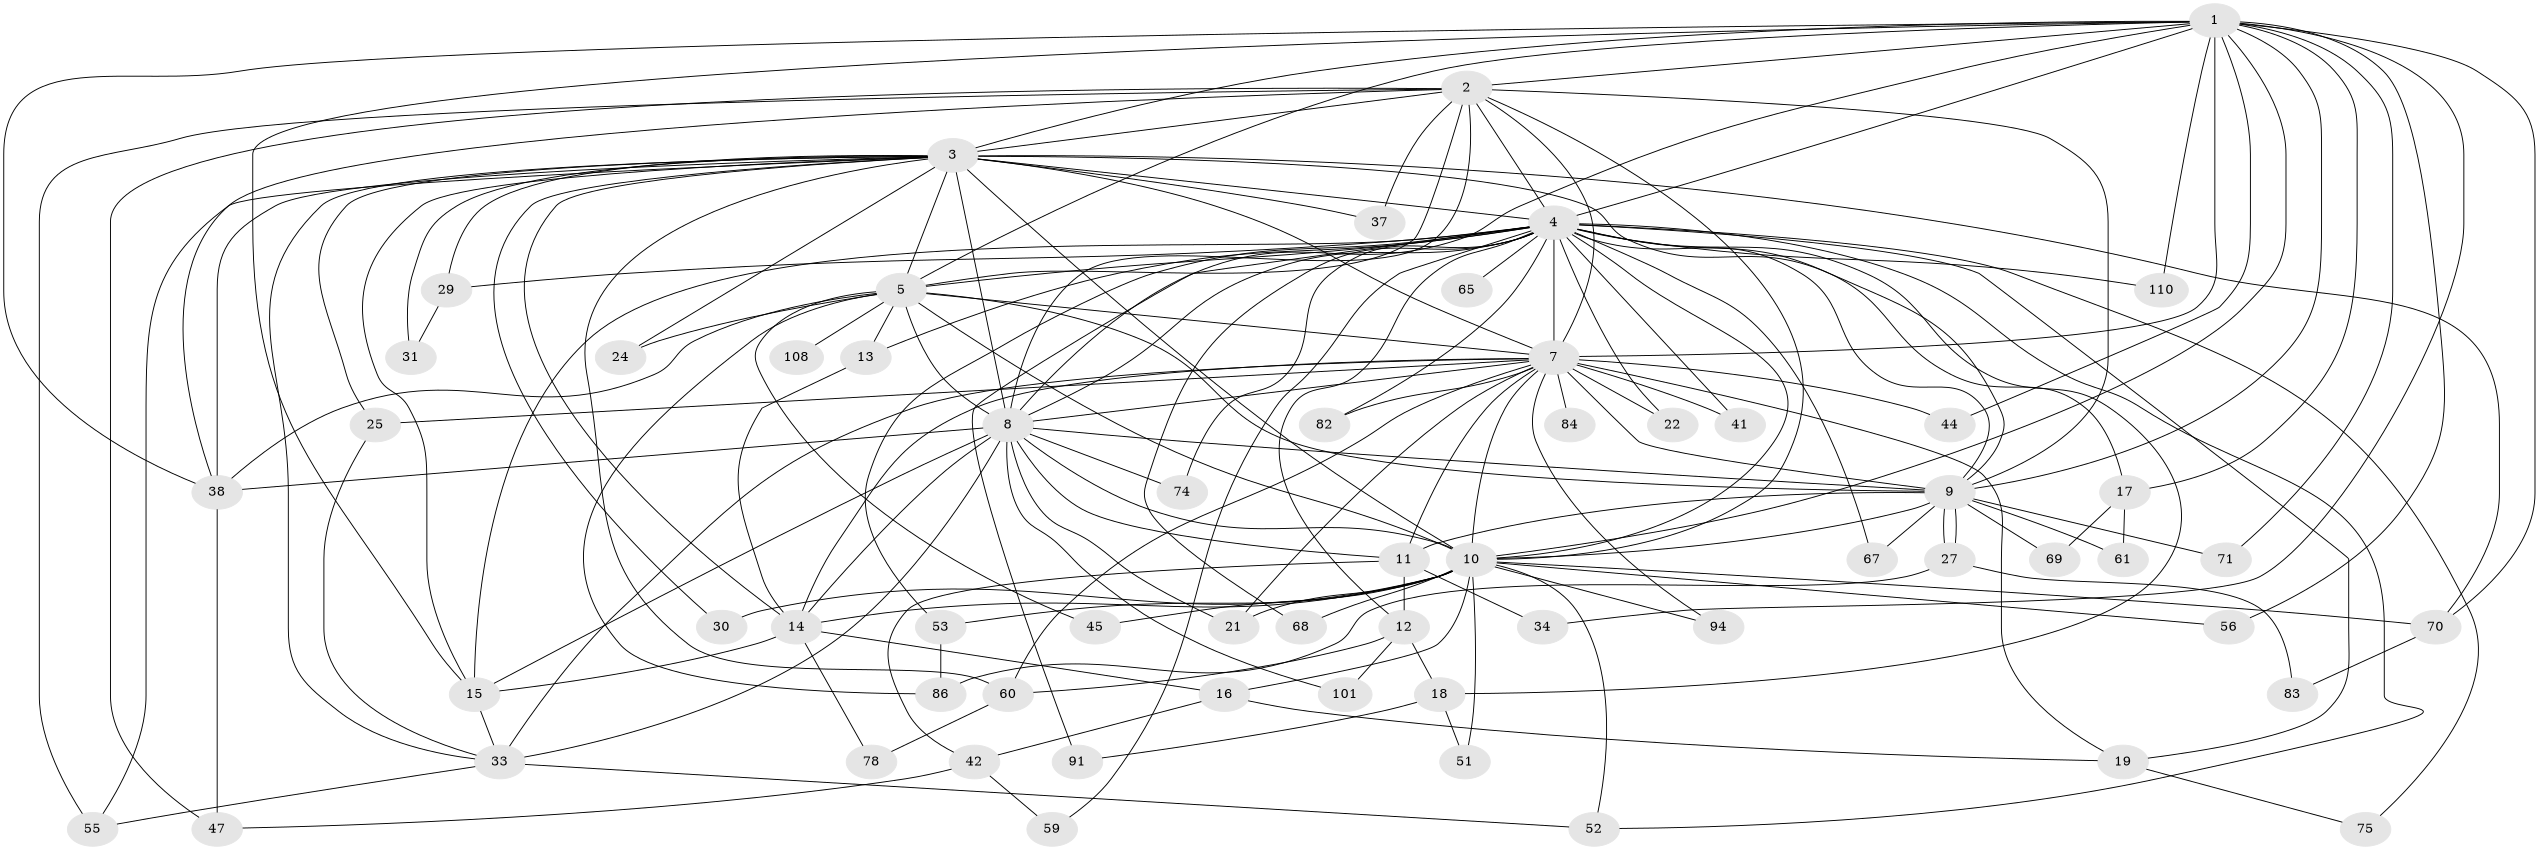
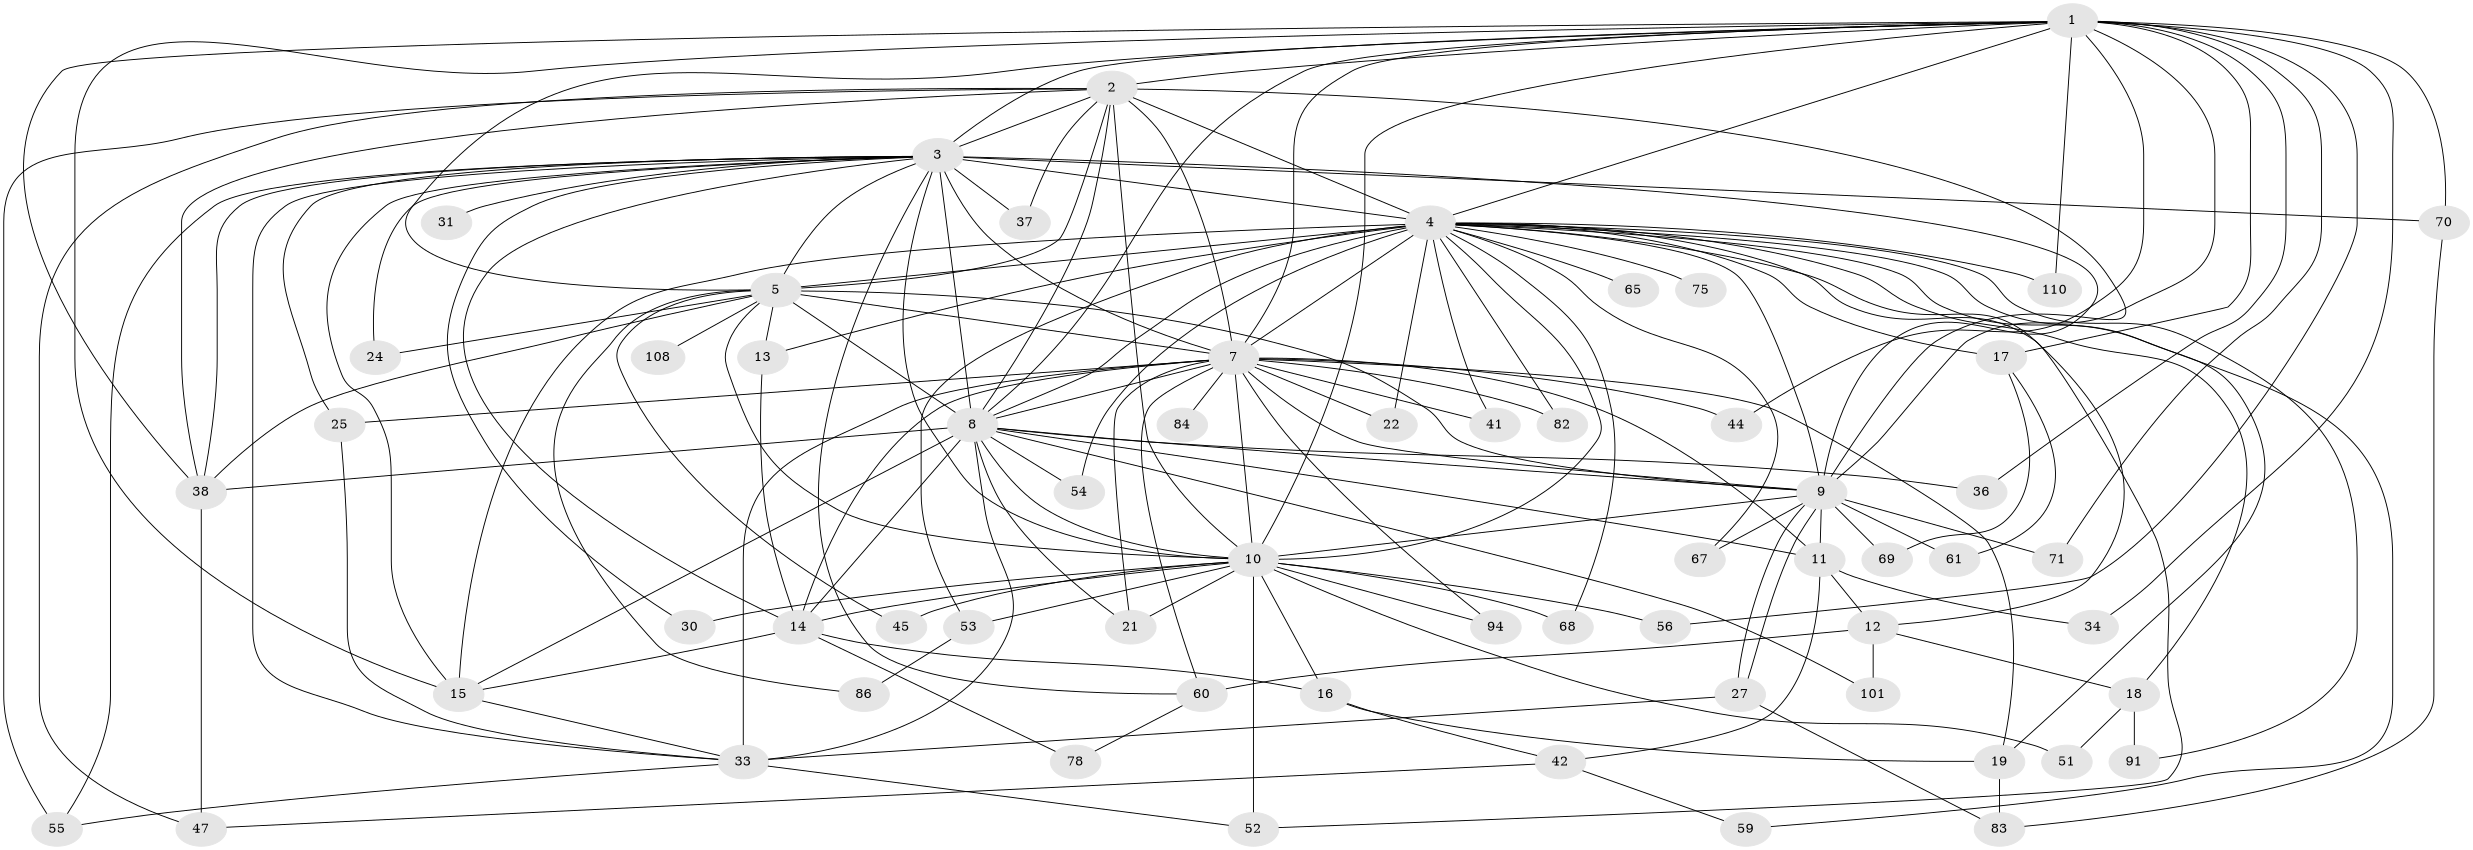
(447, 290) -> none
(1182, 492) -> (1079, 492)
none -> (1982, 492)
(1954, 589) -> none
(1434, 595) -> (1242, 728)
(2244, 796) -> (2000, 789)
